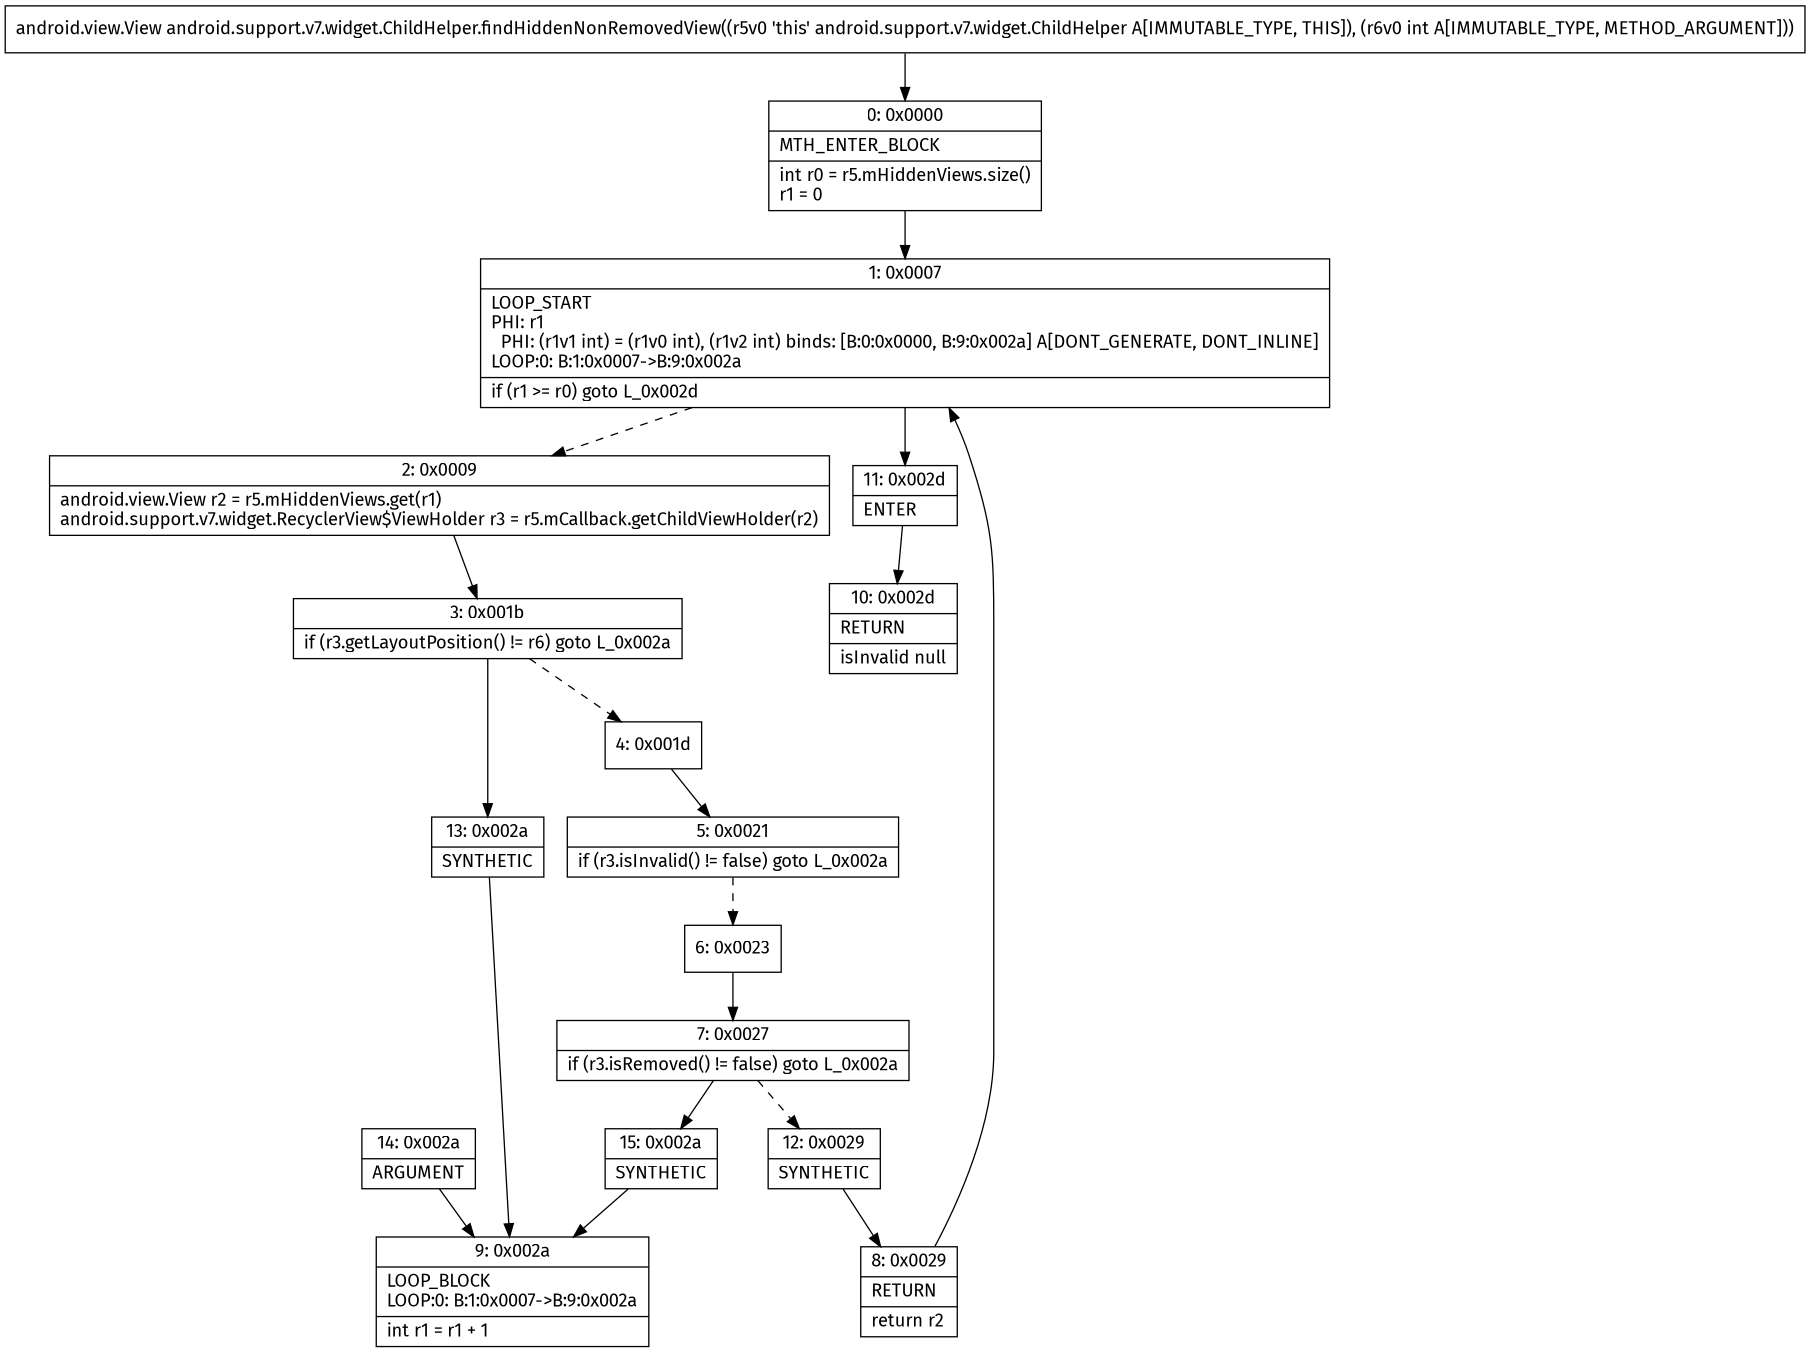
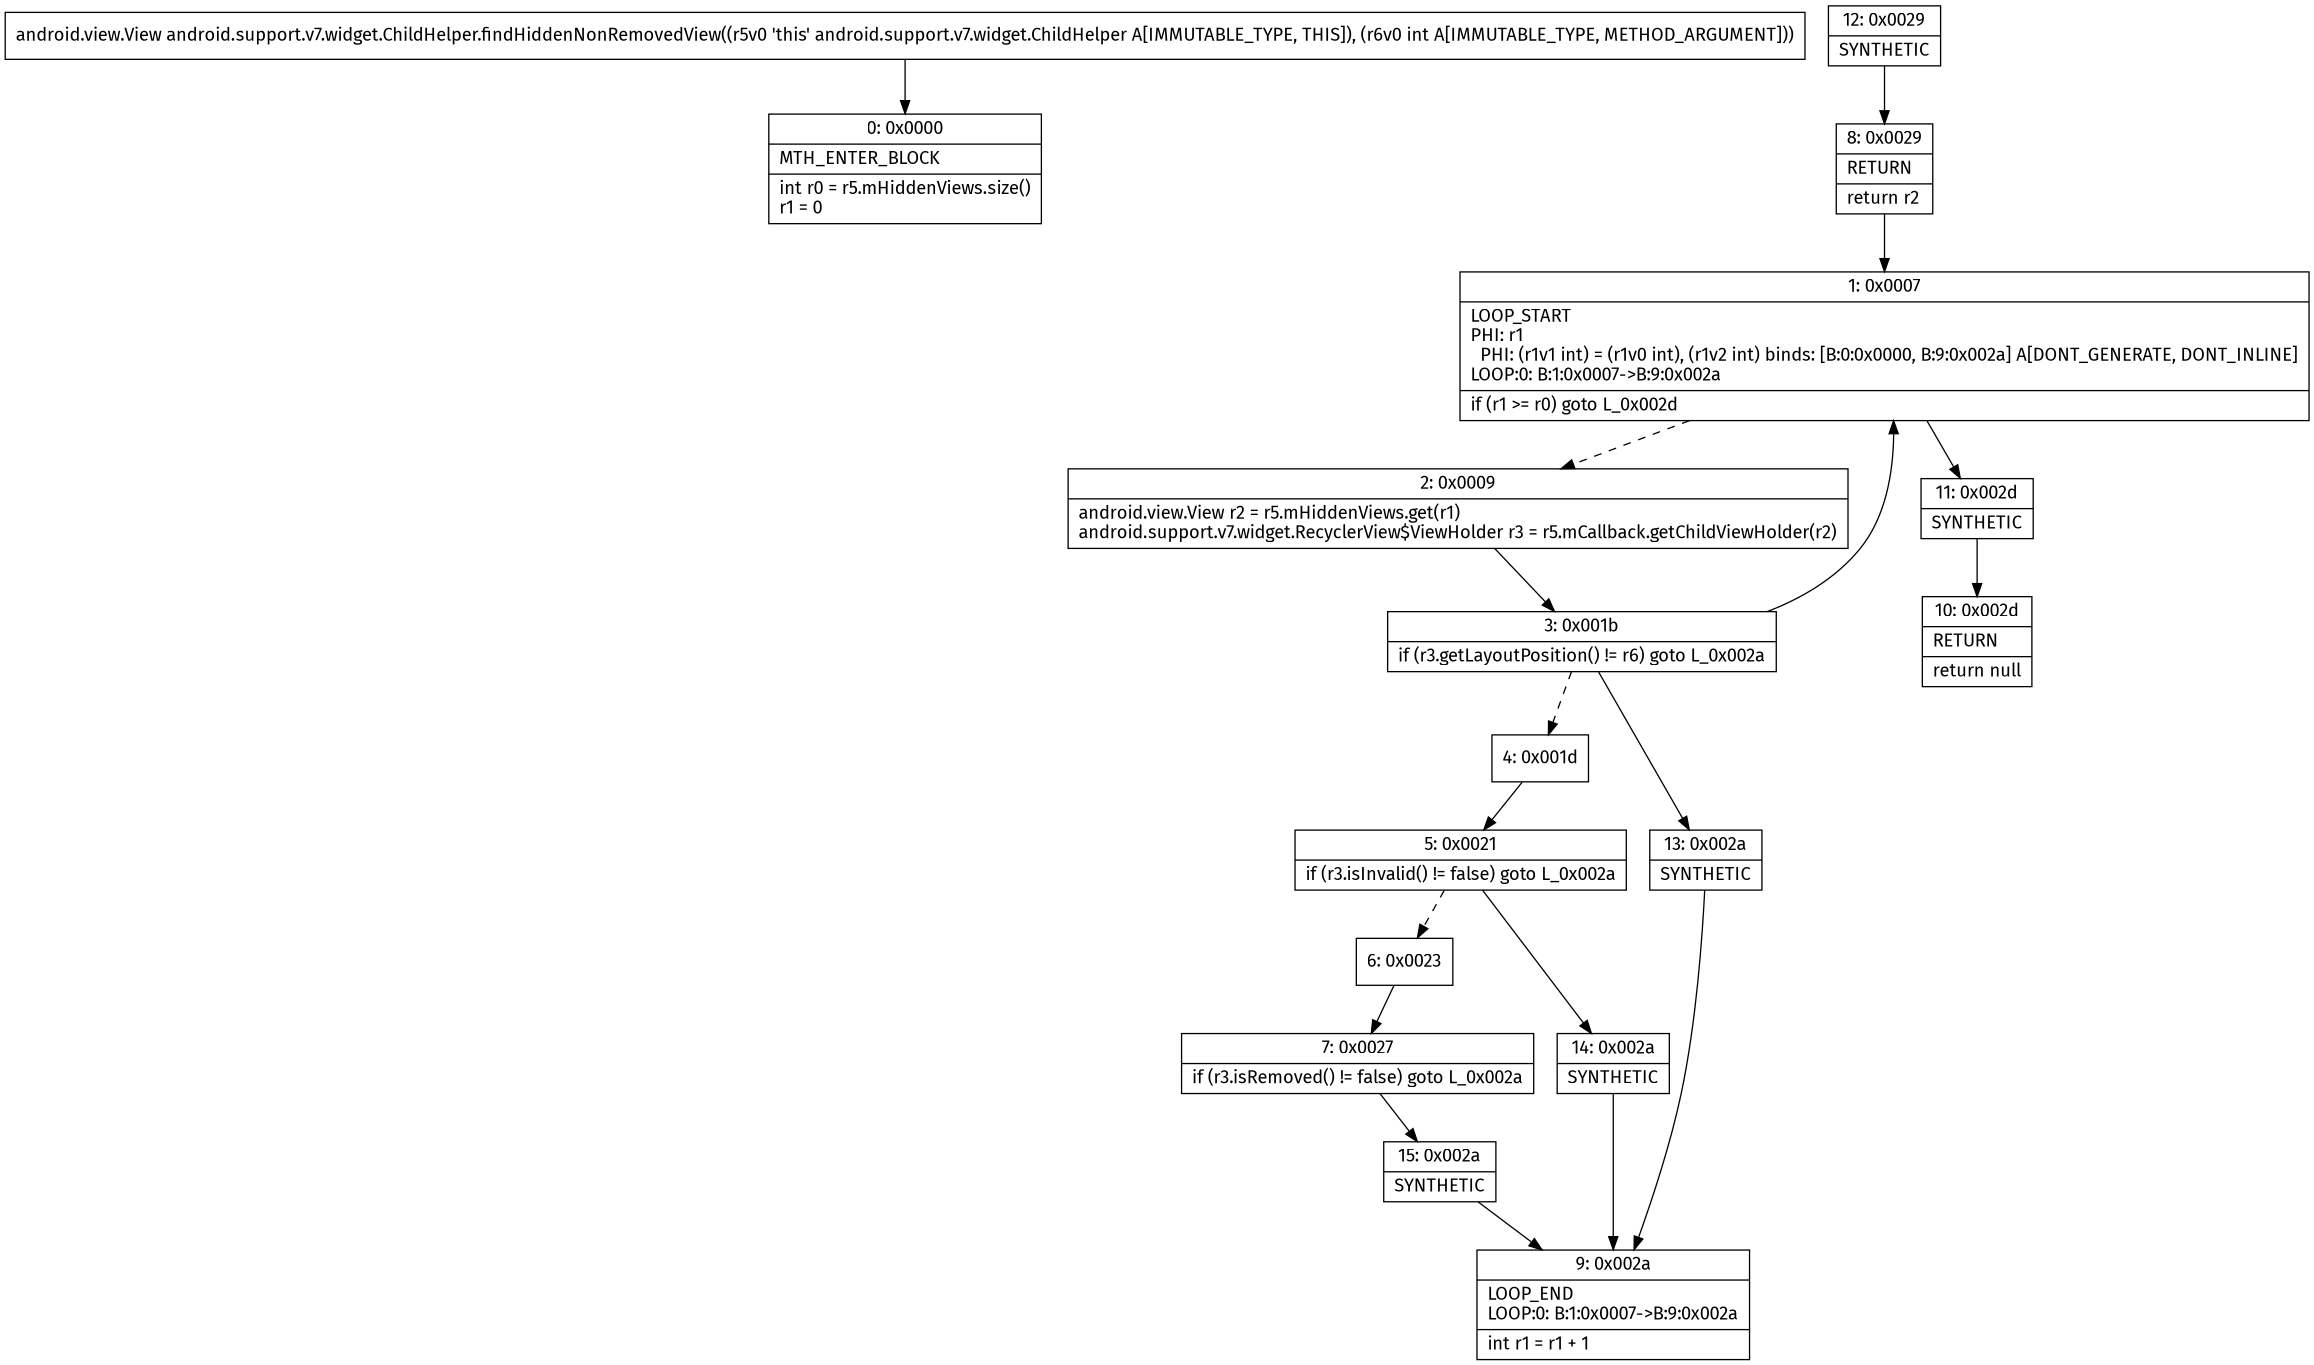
(905, 228) -> (1862, 545)
(890, 510) -> (1977, 523)
(893, 658) -> (1977, 671)
none -> (1533, 957)
(774, 1100) -> none
(419, 1173) -> (1613, 1078)
(439, 1281) -> (1531, 1294)
